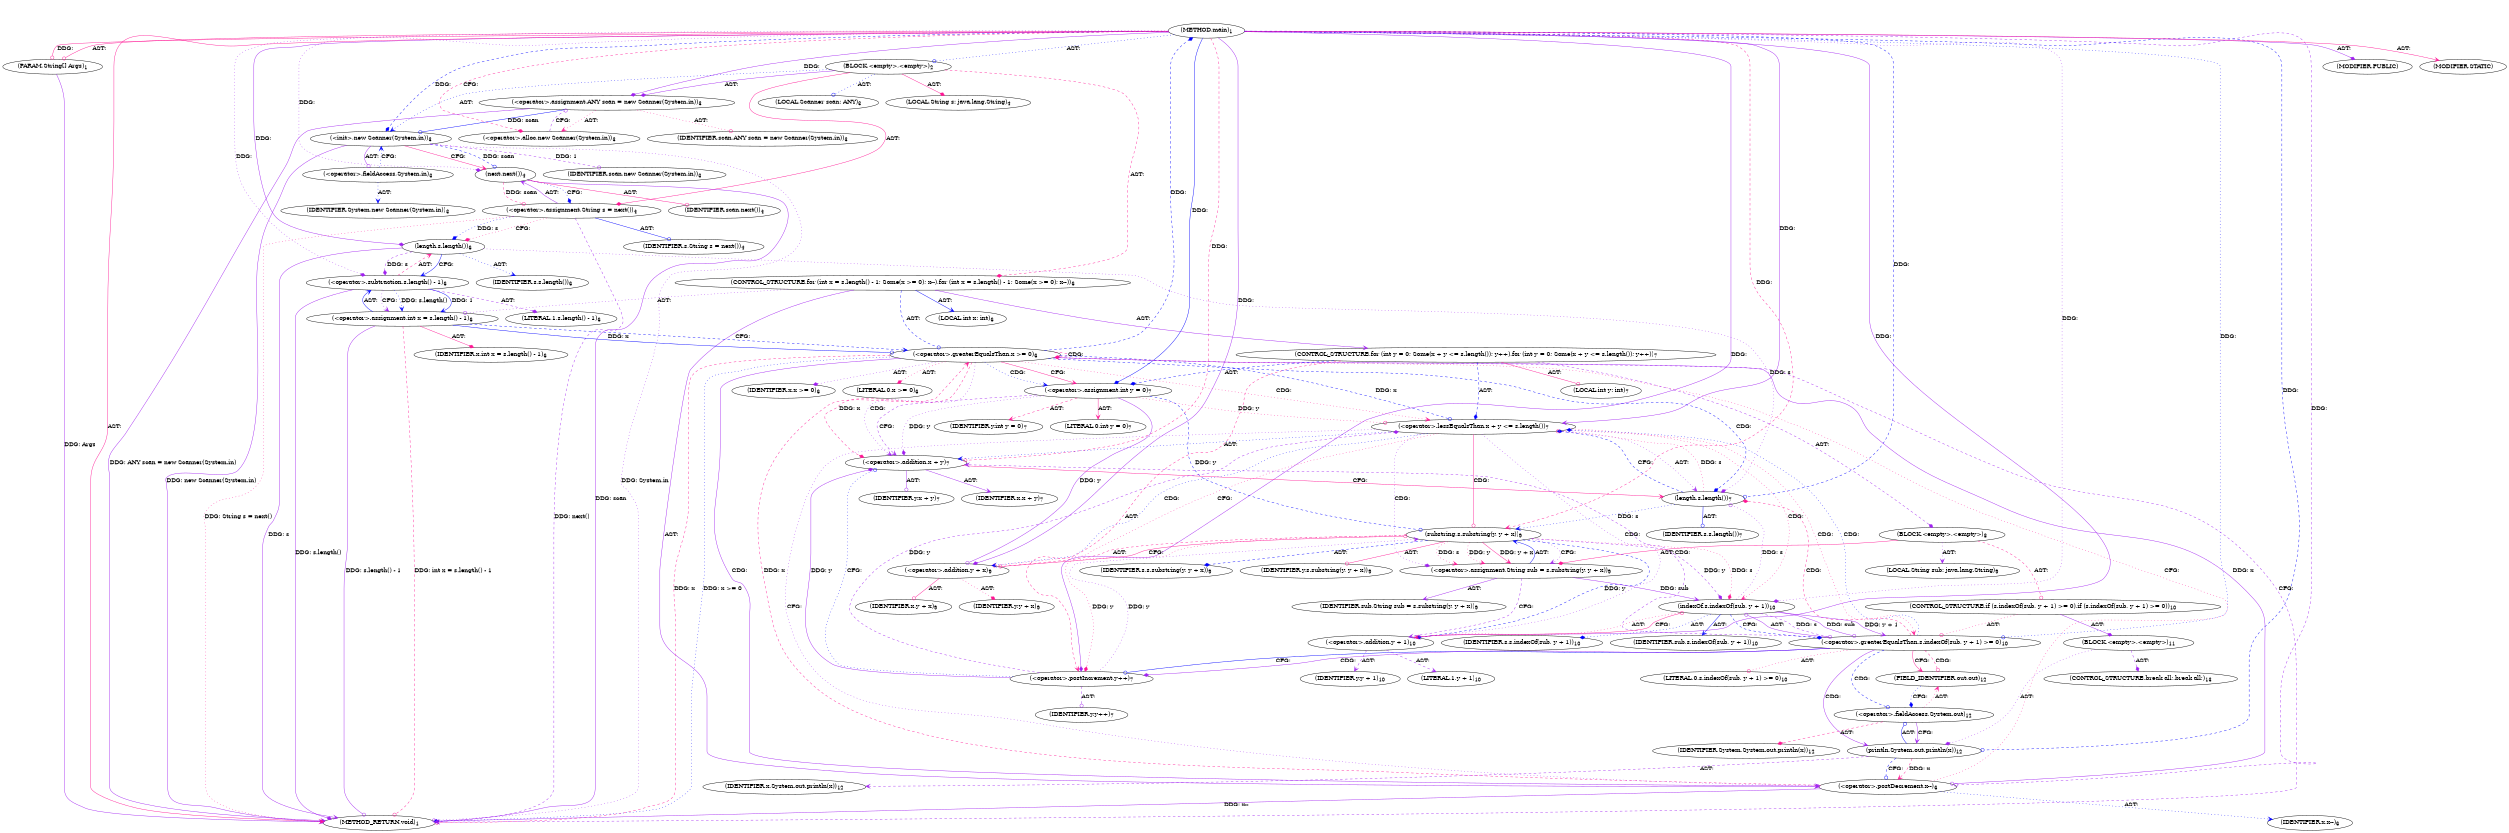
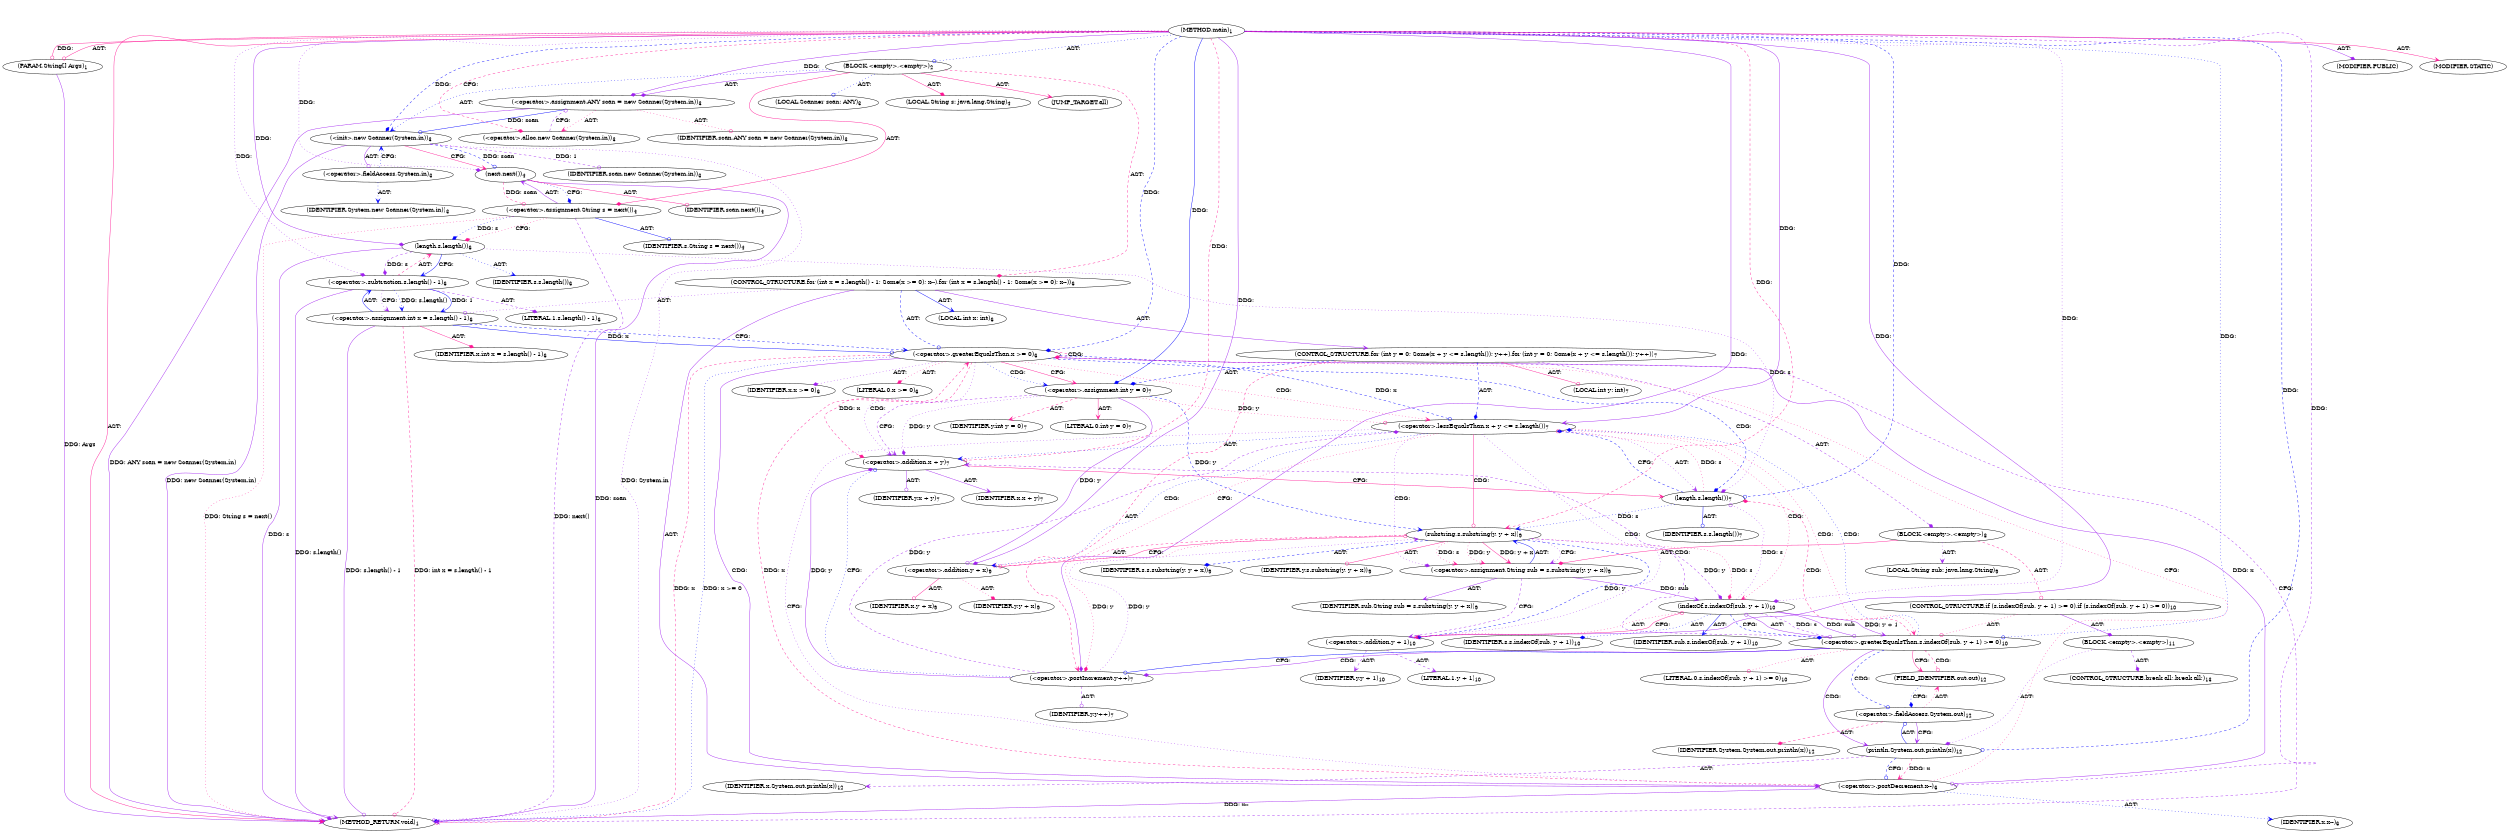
none -> (1080, 103)
(1173, 237) -> (1141, 221)
(1255, 497) -> (1255, 497)
